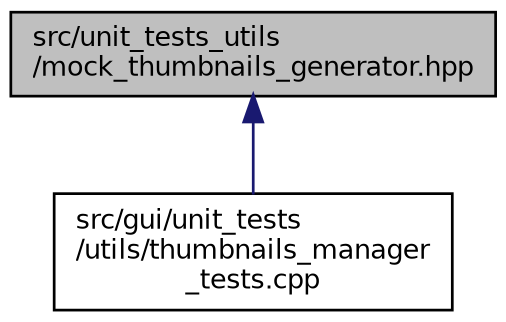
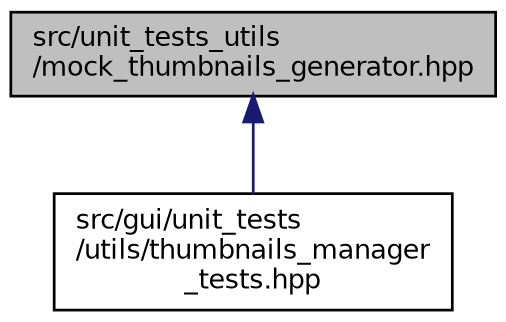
(253, 252) -> (253, 252)
